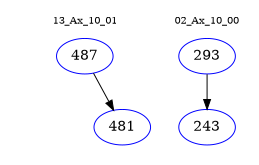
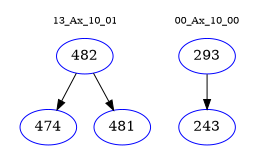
(207, 21) -> (207, 21)
(85, 56) -> (85, 56)
none -> (48, 127)
